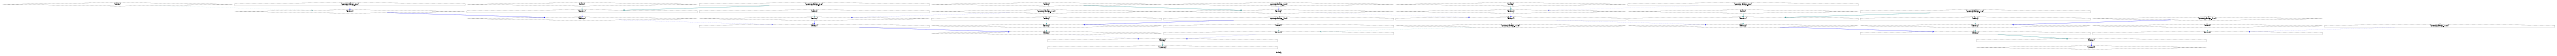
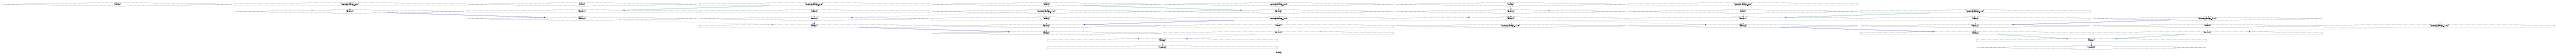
none -> (2151, 37)
